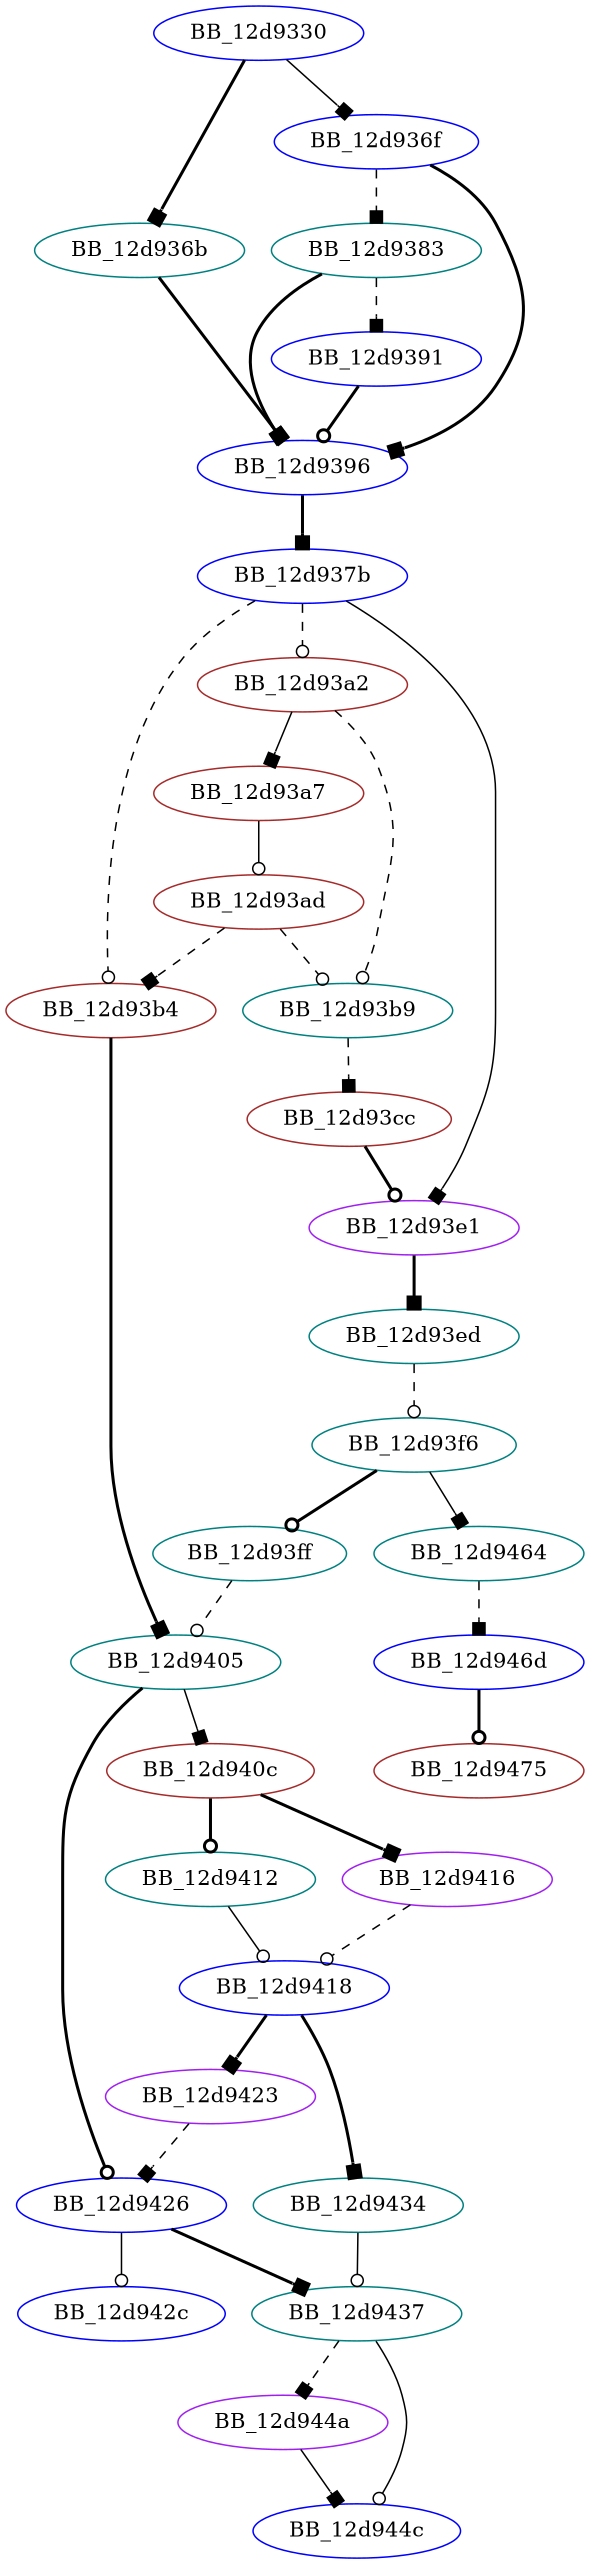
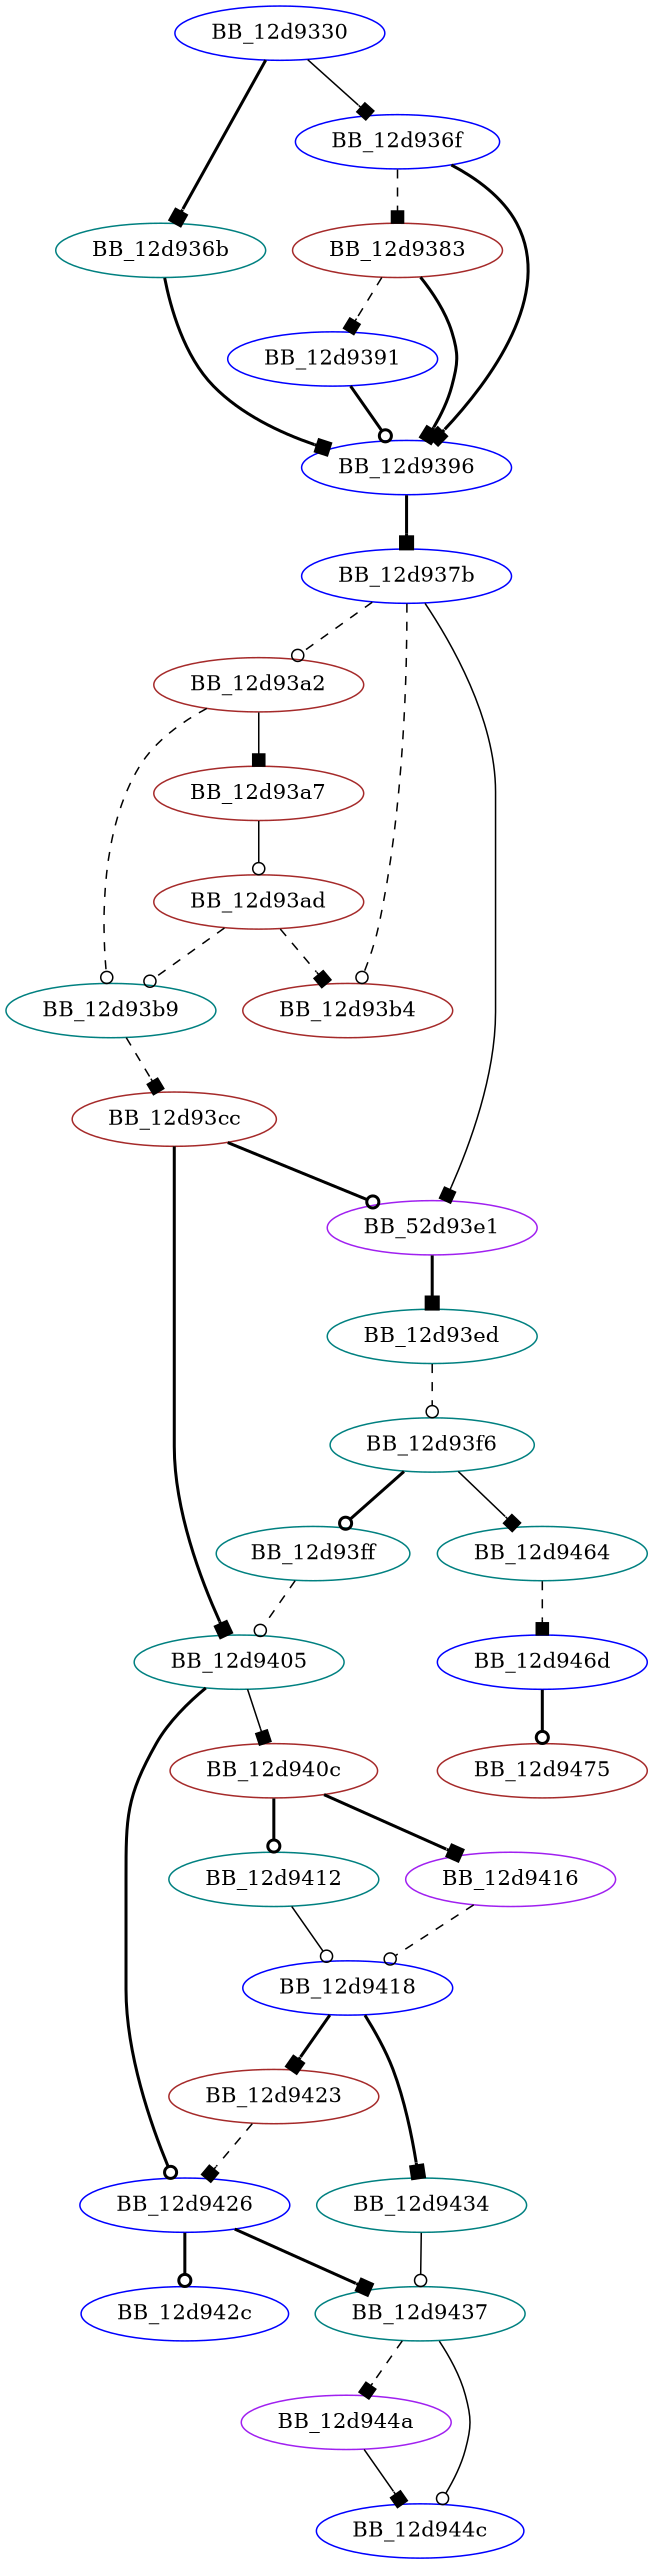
(376, 250) -> (398, 250)
(414, 1228) -> (432, 1228)
(111, 1333) -> (174, 1387)
(210, 2097) -> (274, 2097)
(121, 2254) -> (185, 2254)
